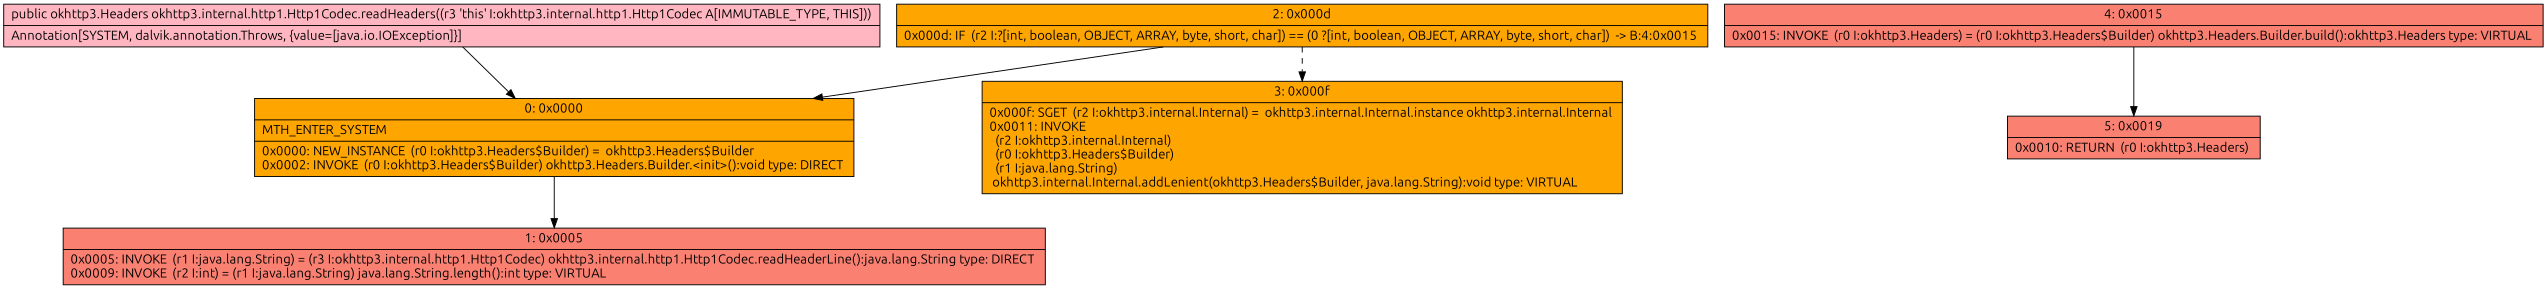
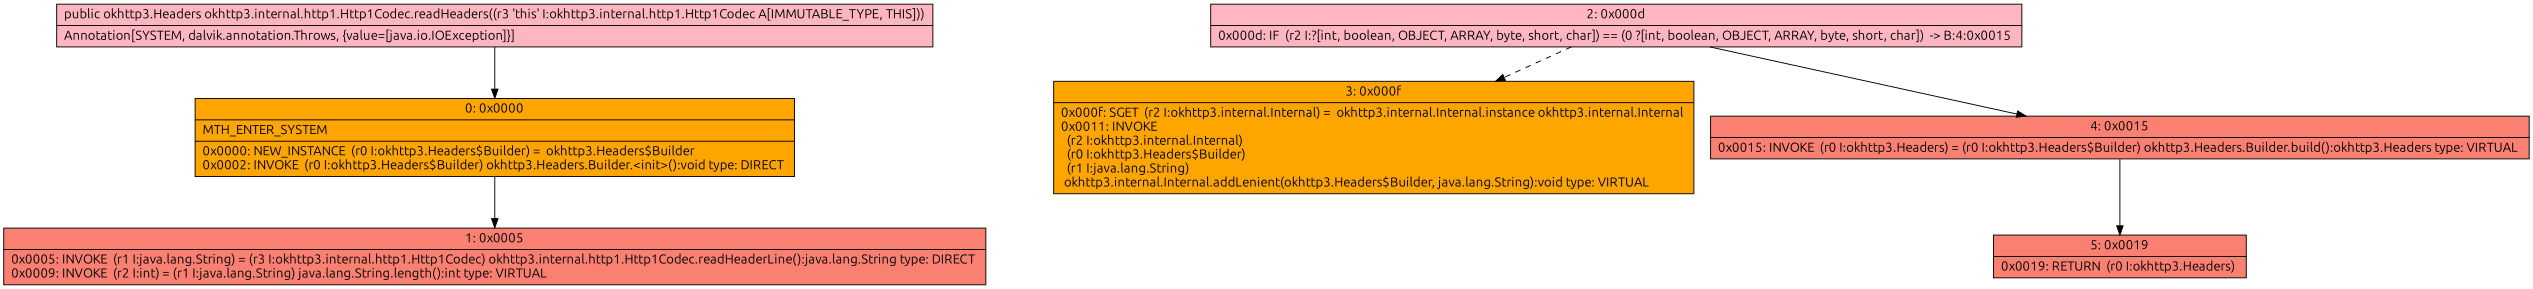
(1302, 26) -> (1616, 26)
(993, 72) -> (1863, 80)
(2134, 148) -> (2120, 267)
